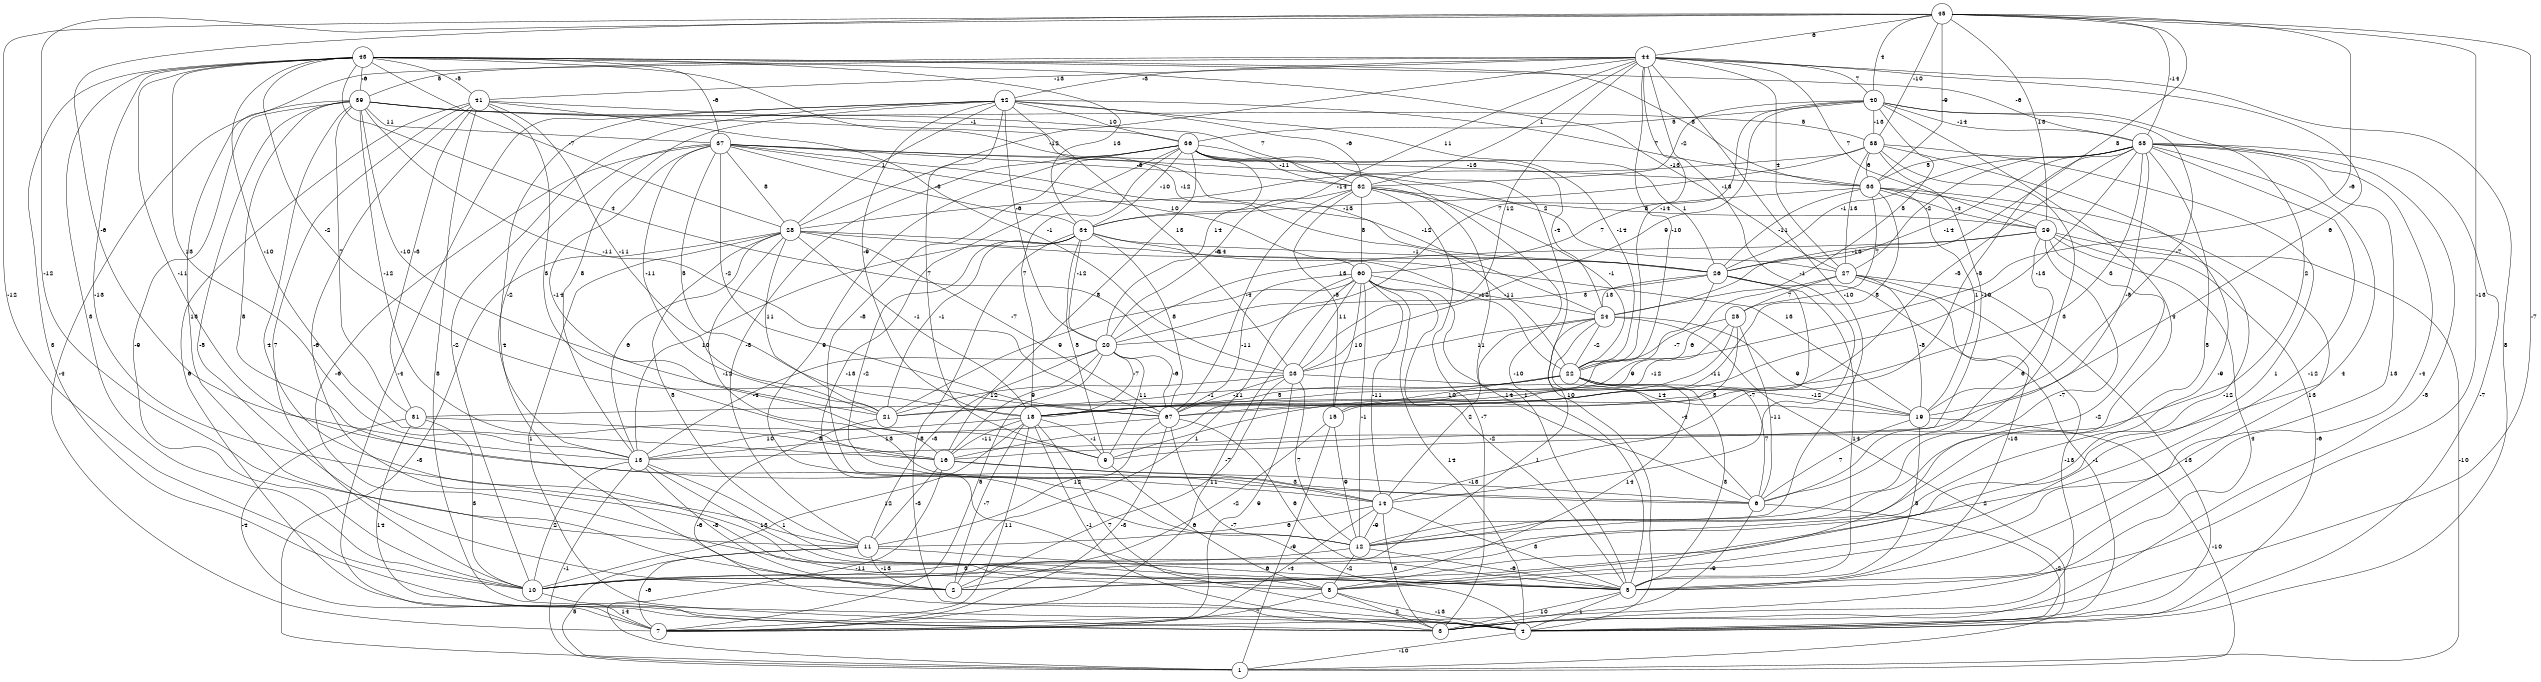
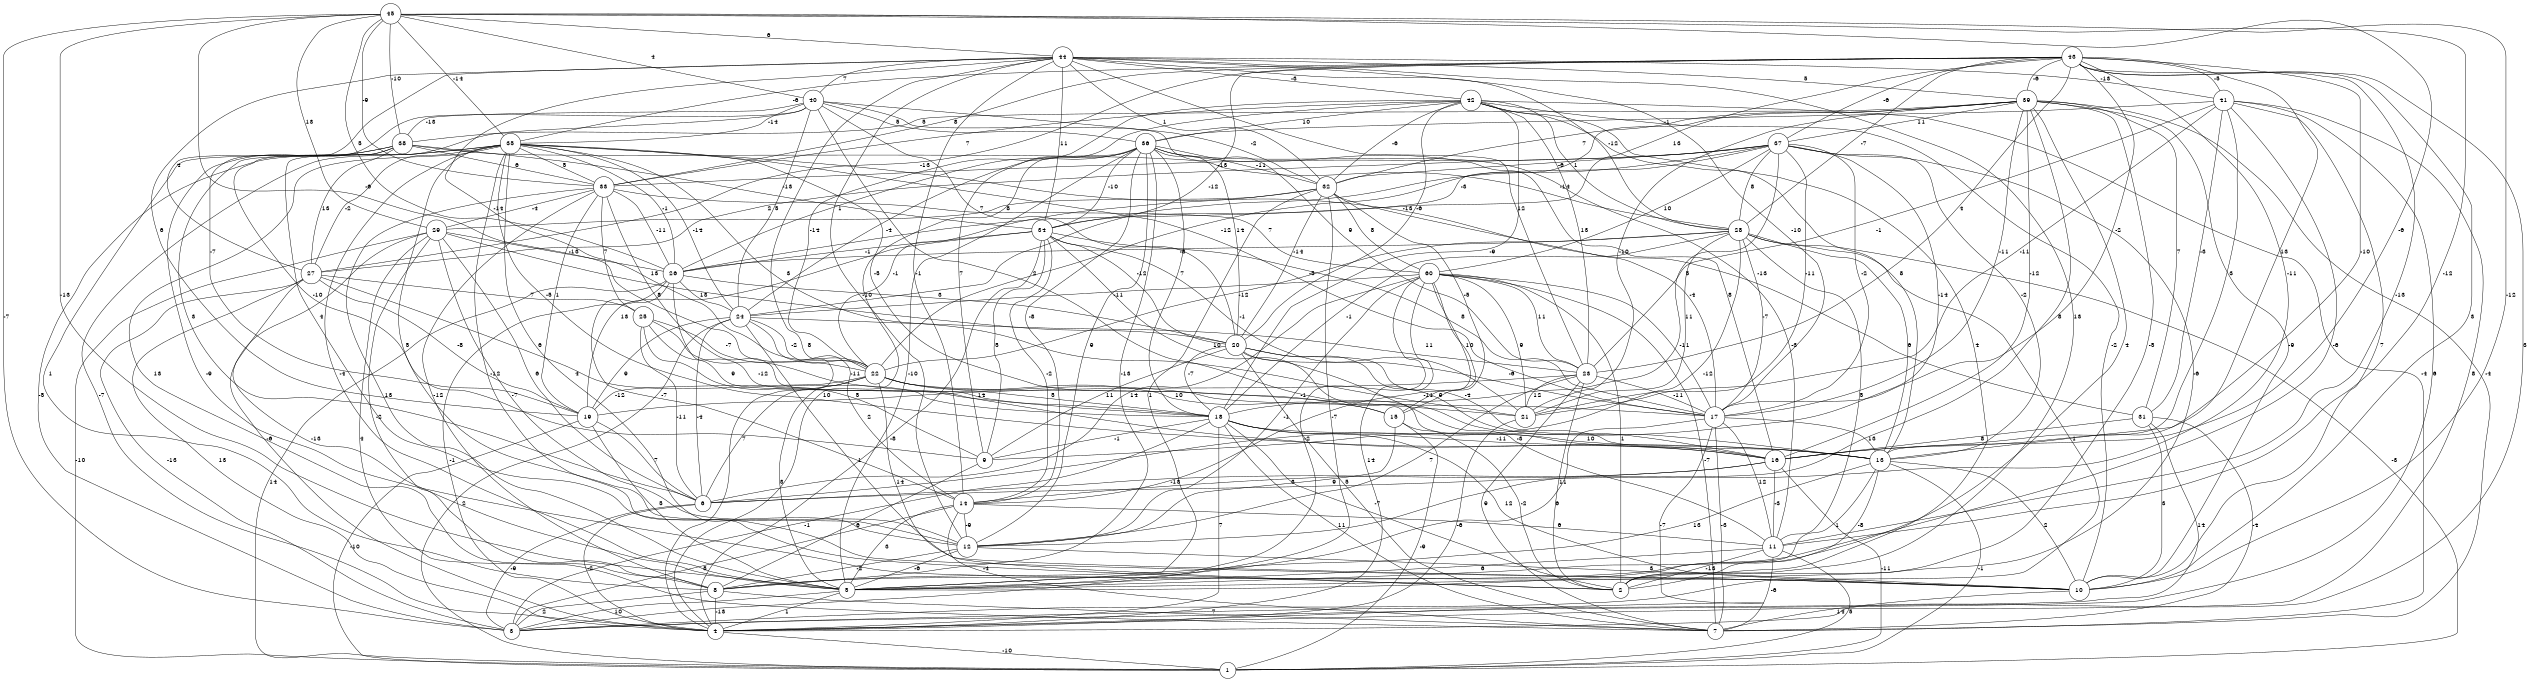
(1838, 144) -> none
(1169, 417) -> (1715, 417)
(1851, 486) -> (339, 654)
